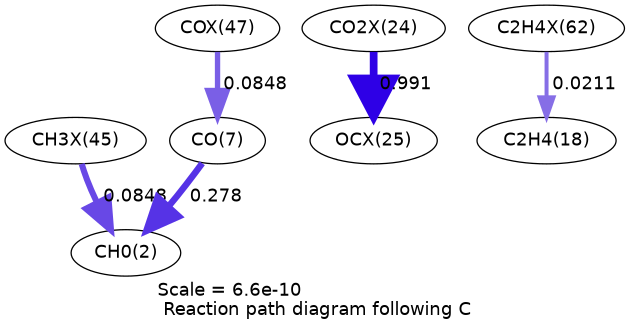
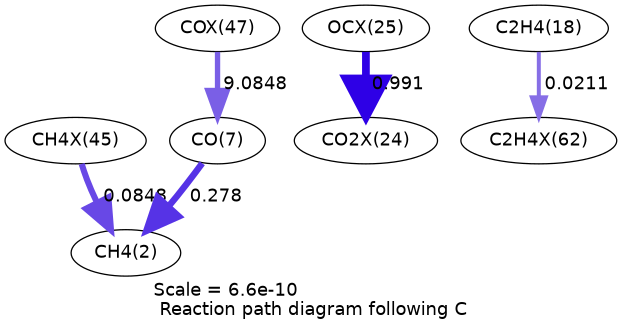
(374, 65) -> (366, 65)
(547, 74) -> (539, 74)
(253, 85) -> (253, 85)
(76, 141) -> (76, 141)
(126, 253) -> (126, 253)
